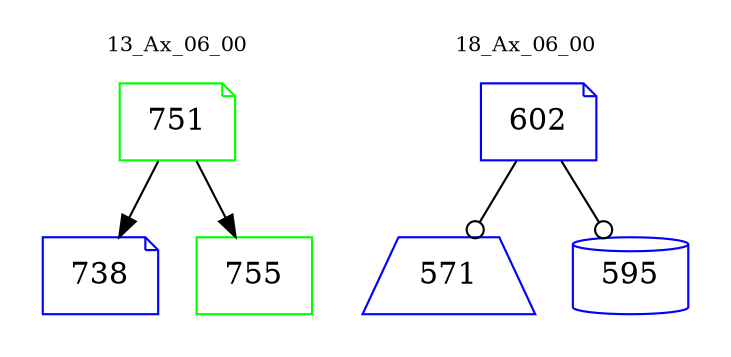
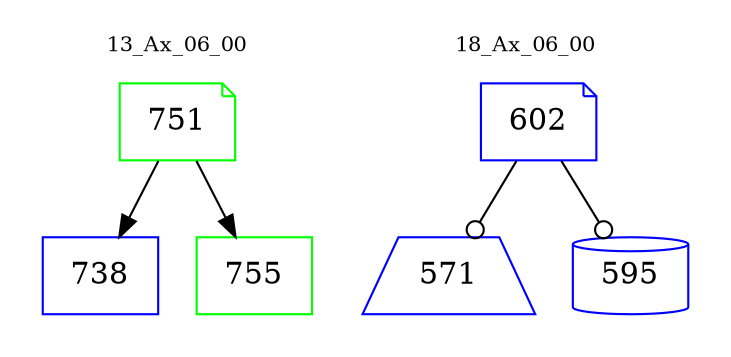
(100, 276) -> (100, 276)
